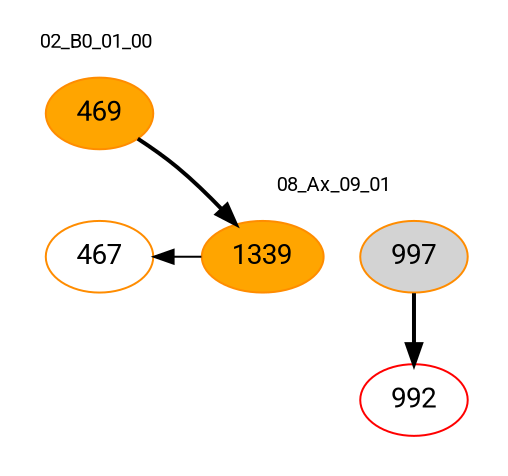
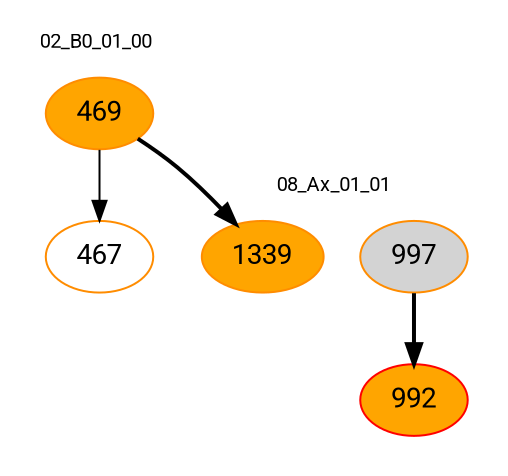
(334, 186) -> (334, 186)
(188, 257) -> (100, 175)
(414, 400) -> (414, 400)
